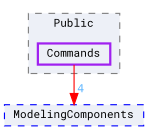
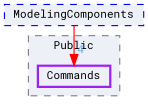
(74, 81) -> (74, 43)
